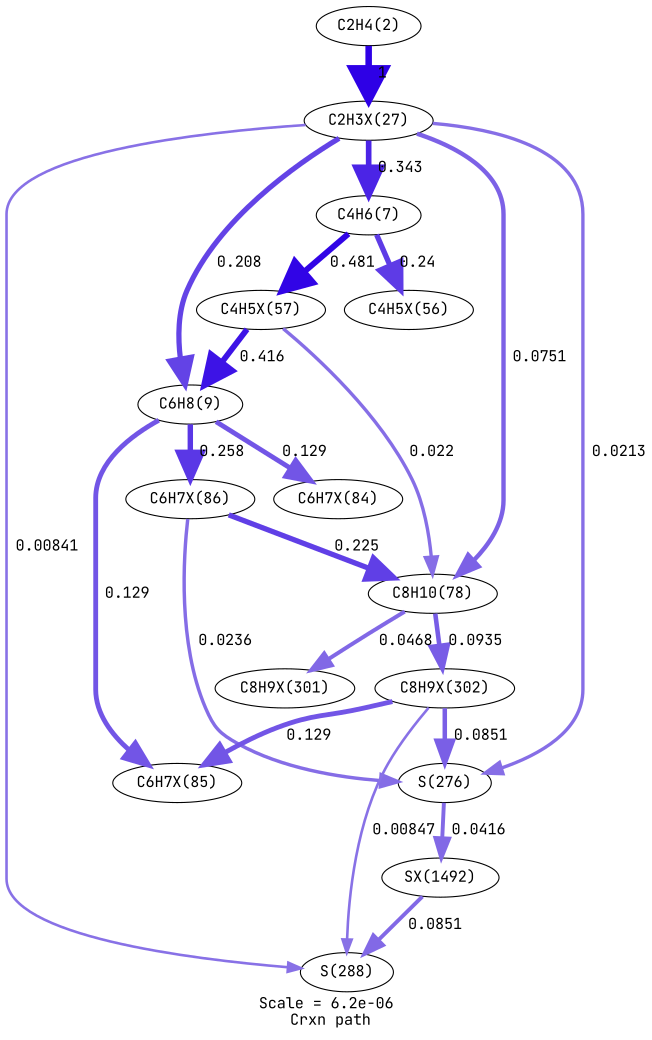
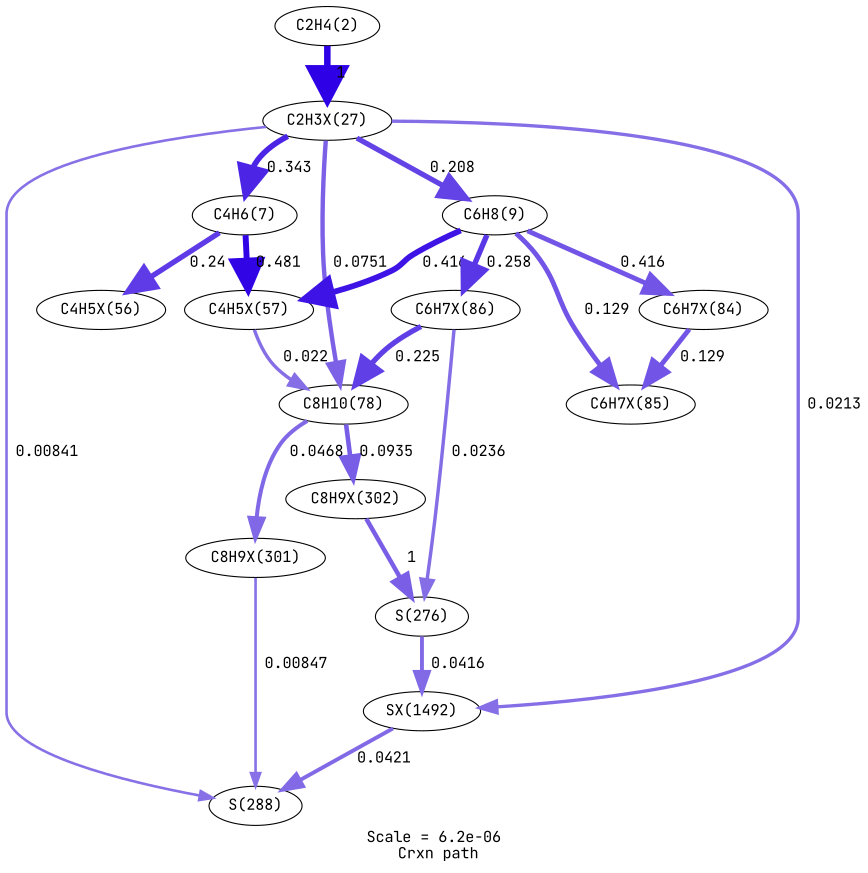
(234, 346) -> (399, 266)
(583, 416) -> (798, 362)
(300, 452) -> (638, 263)
(306, 719) -> (675, 348)
(476, 736) -> (407, 558)
(366, 816) -> (256, 675)
(431, 925) -> (380, 759)
